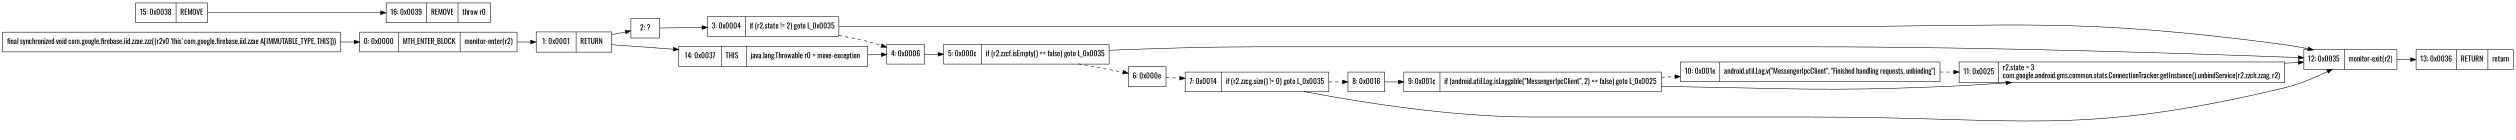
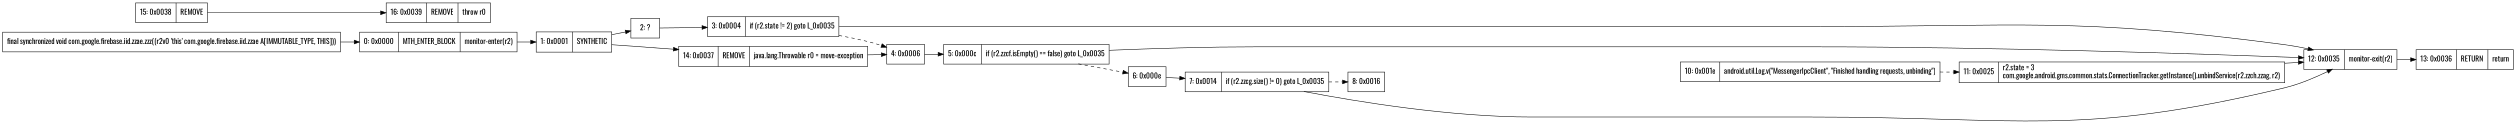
(592, 42) -> (592, 42)
(732, 56) -> (734, 56)
(1173, 78) -> (1173, 78)
(1533, 82) -> none
